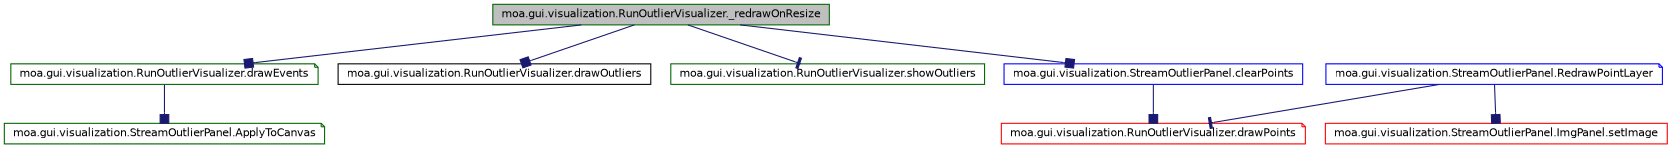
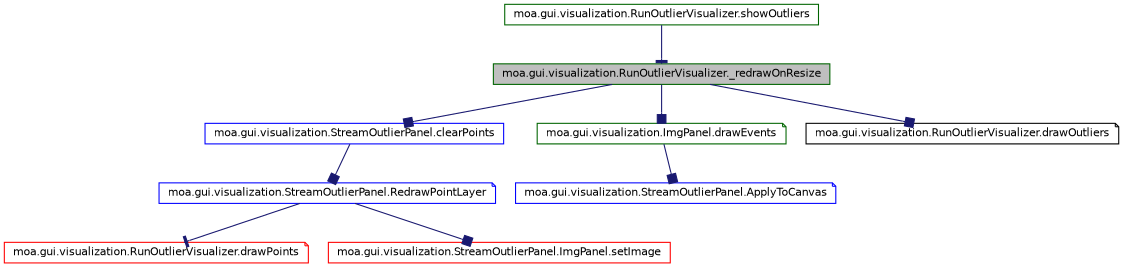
(742, 43) -> (662, 42)
(164, 74) -> (662, 134)
(494, 74) -> (962, 134)
(1153, 99) -> (343, 158)
(164, 134) -> (676, 193)
